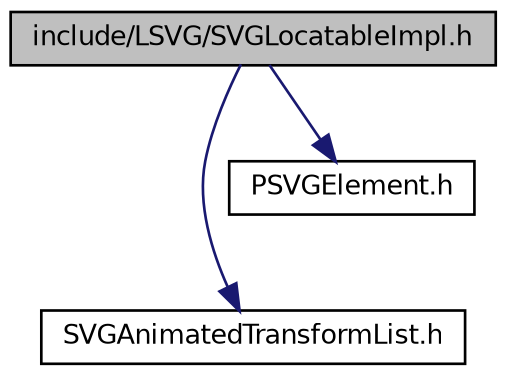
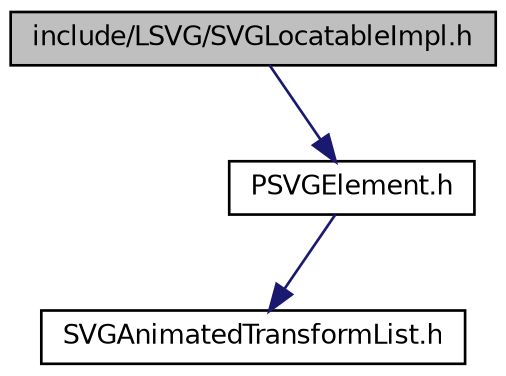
(204, 174) -> (310, 251)
